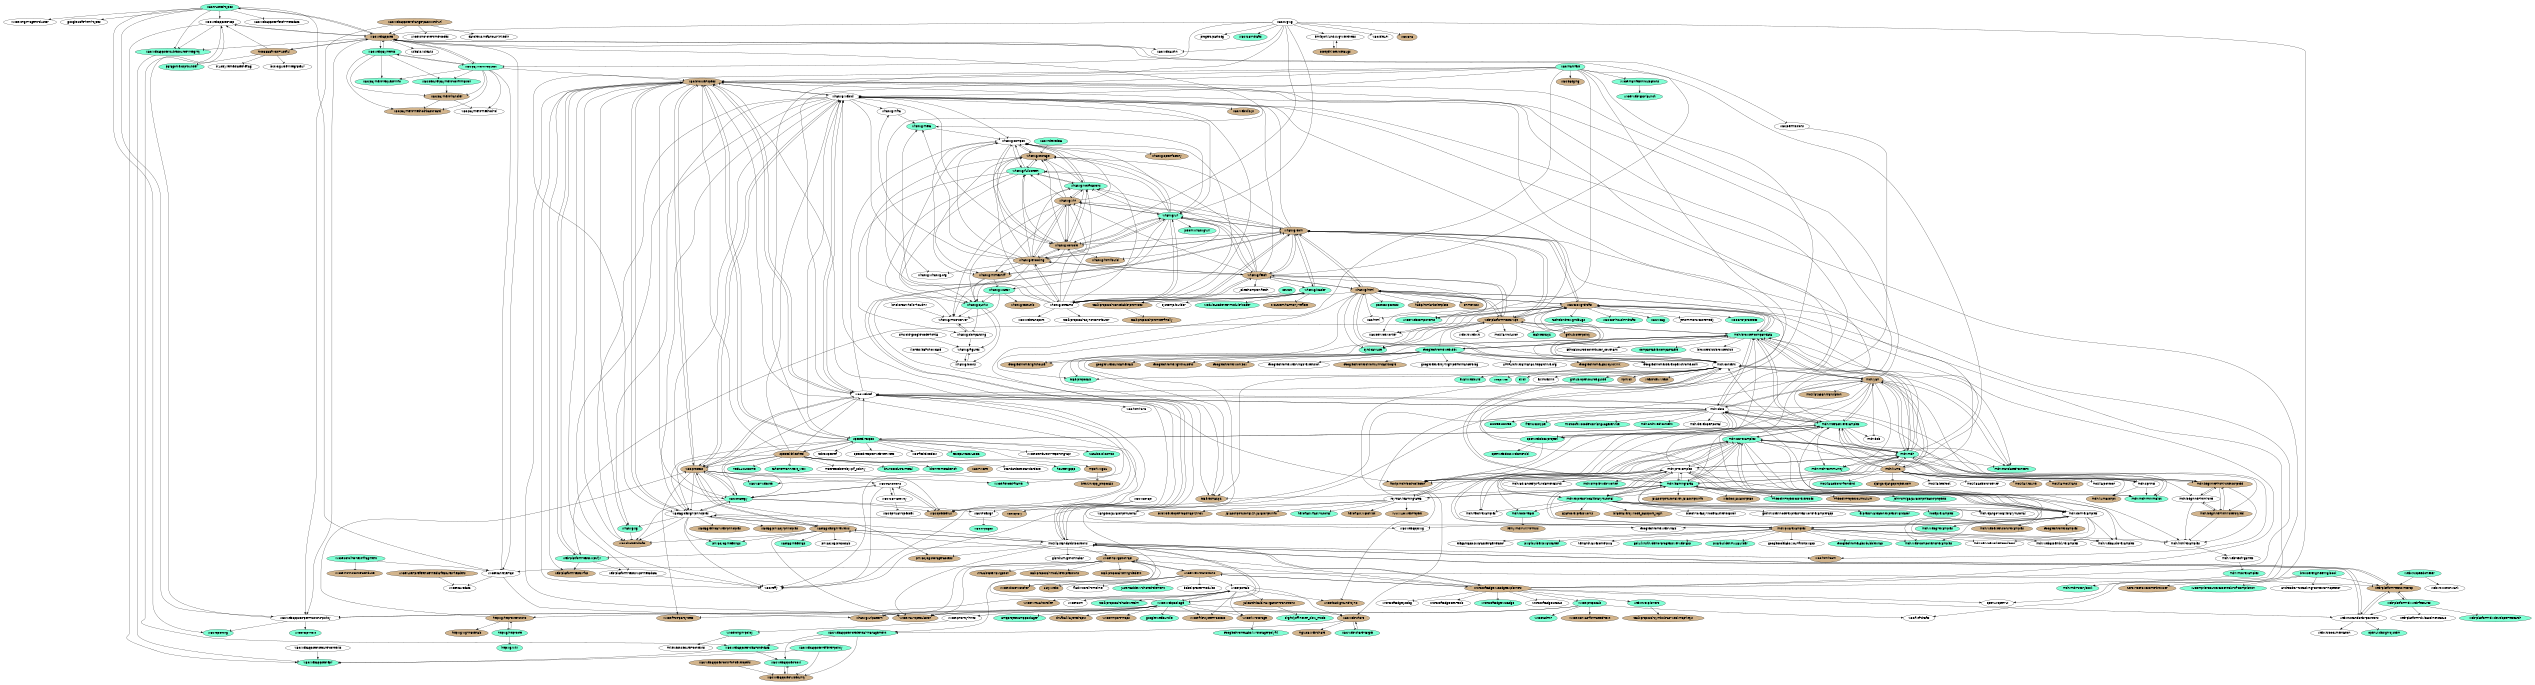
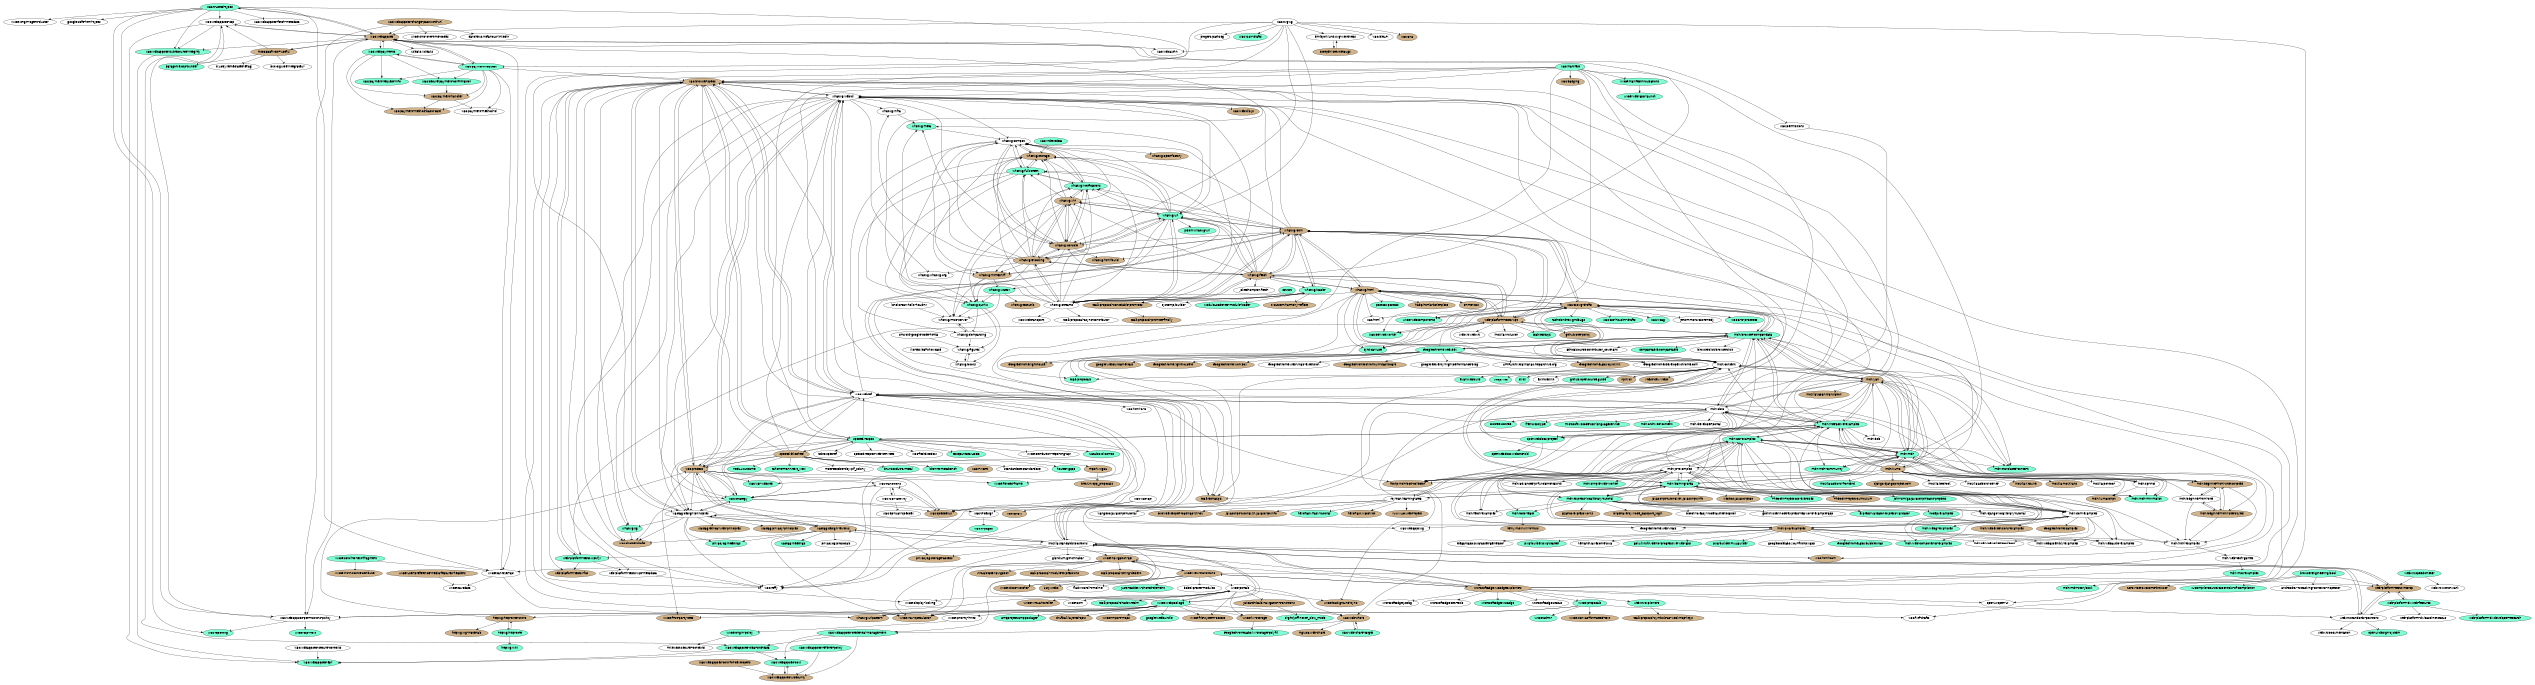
(1383, 335) -> (1383, 335)
none -> (920, 603)
